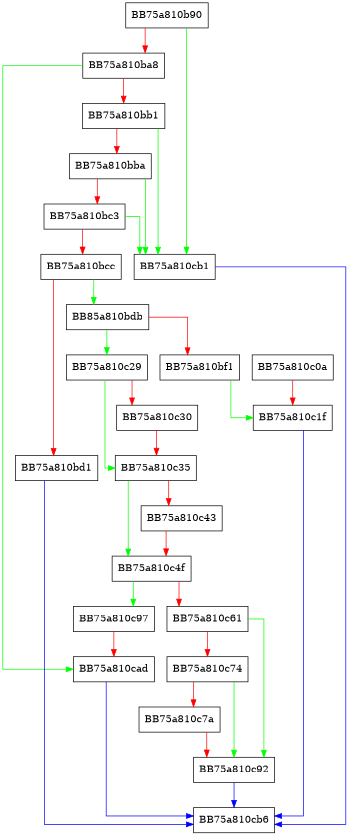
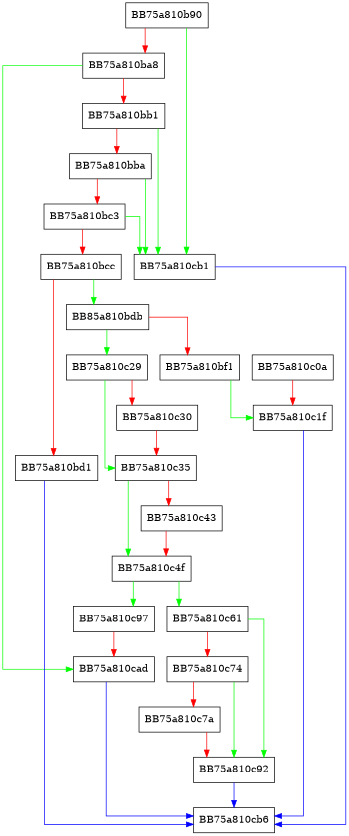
(179, 590) -> (179, 590)
